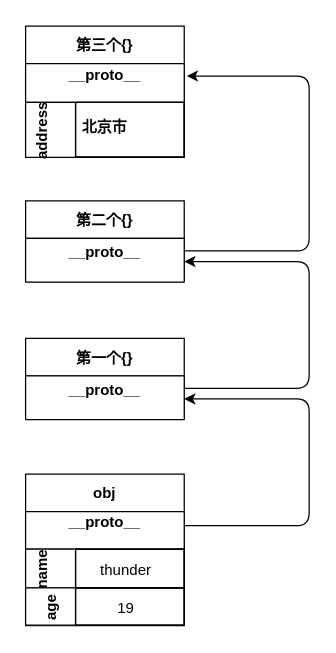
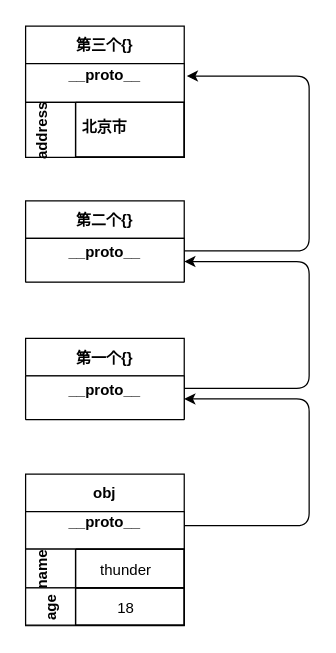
(126, 608) -> (126, 608)
